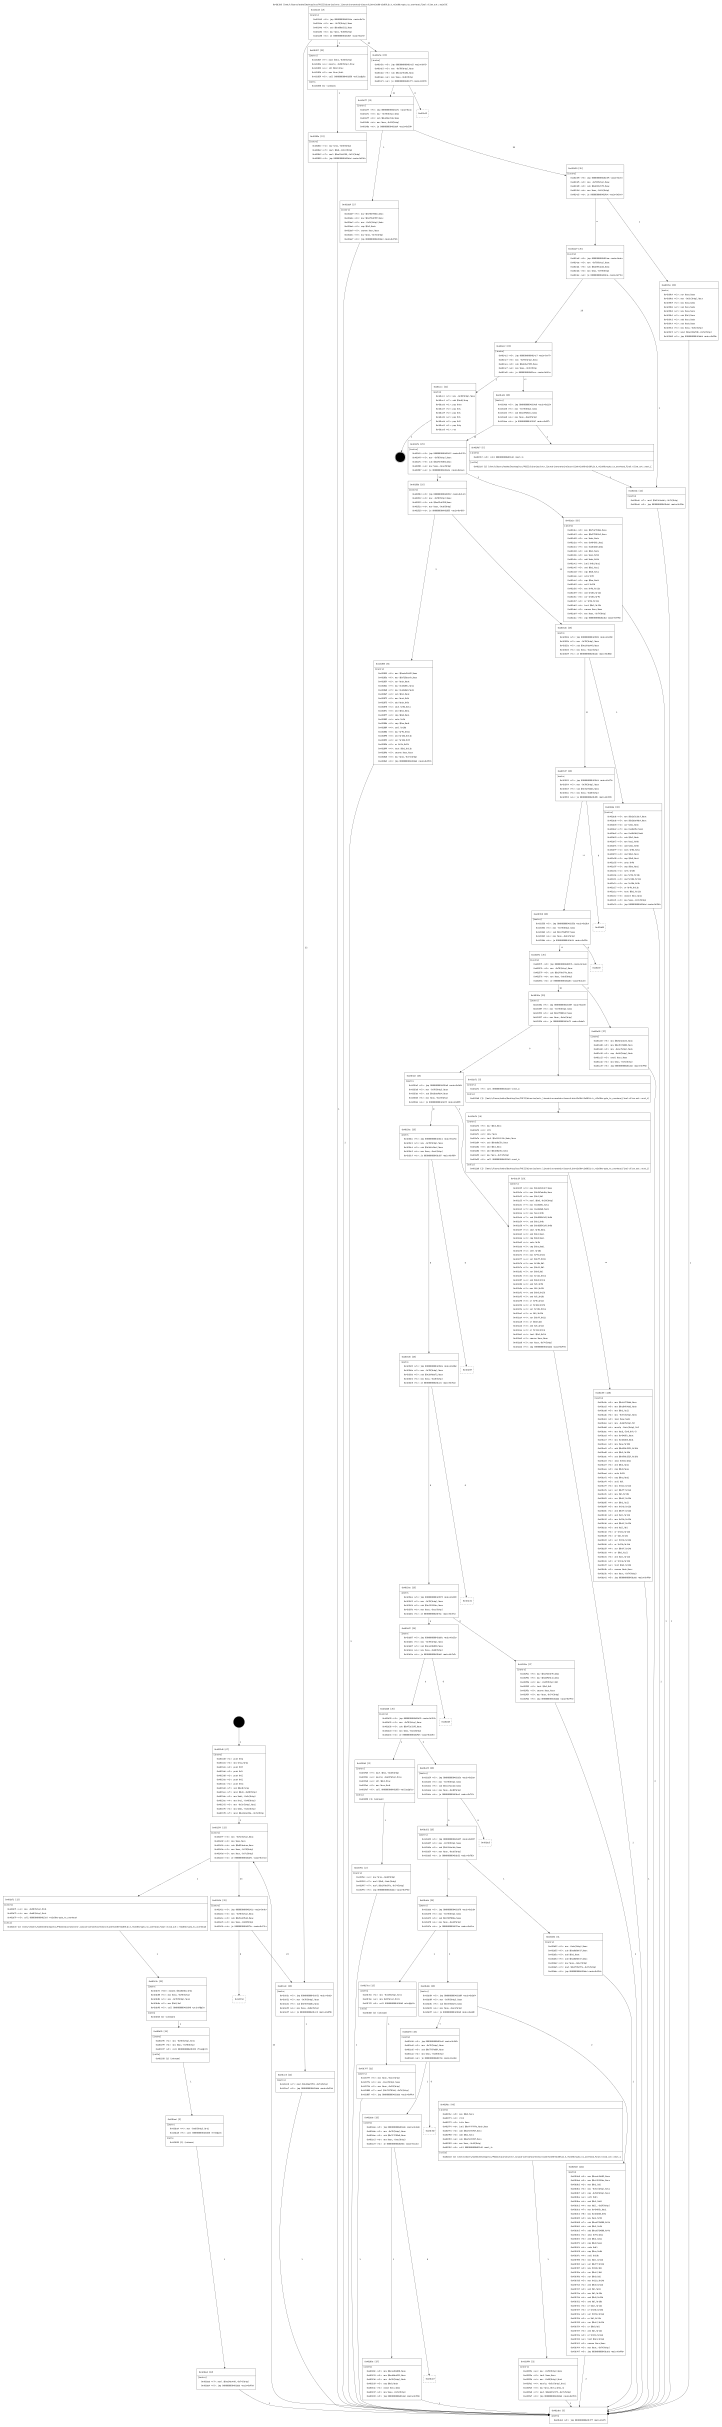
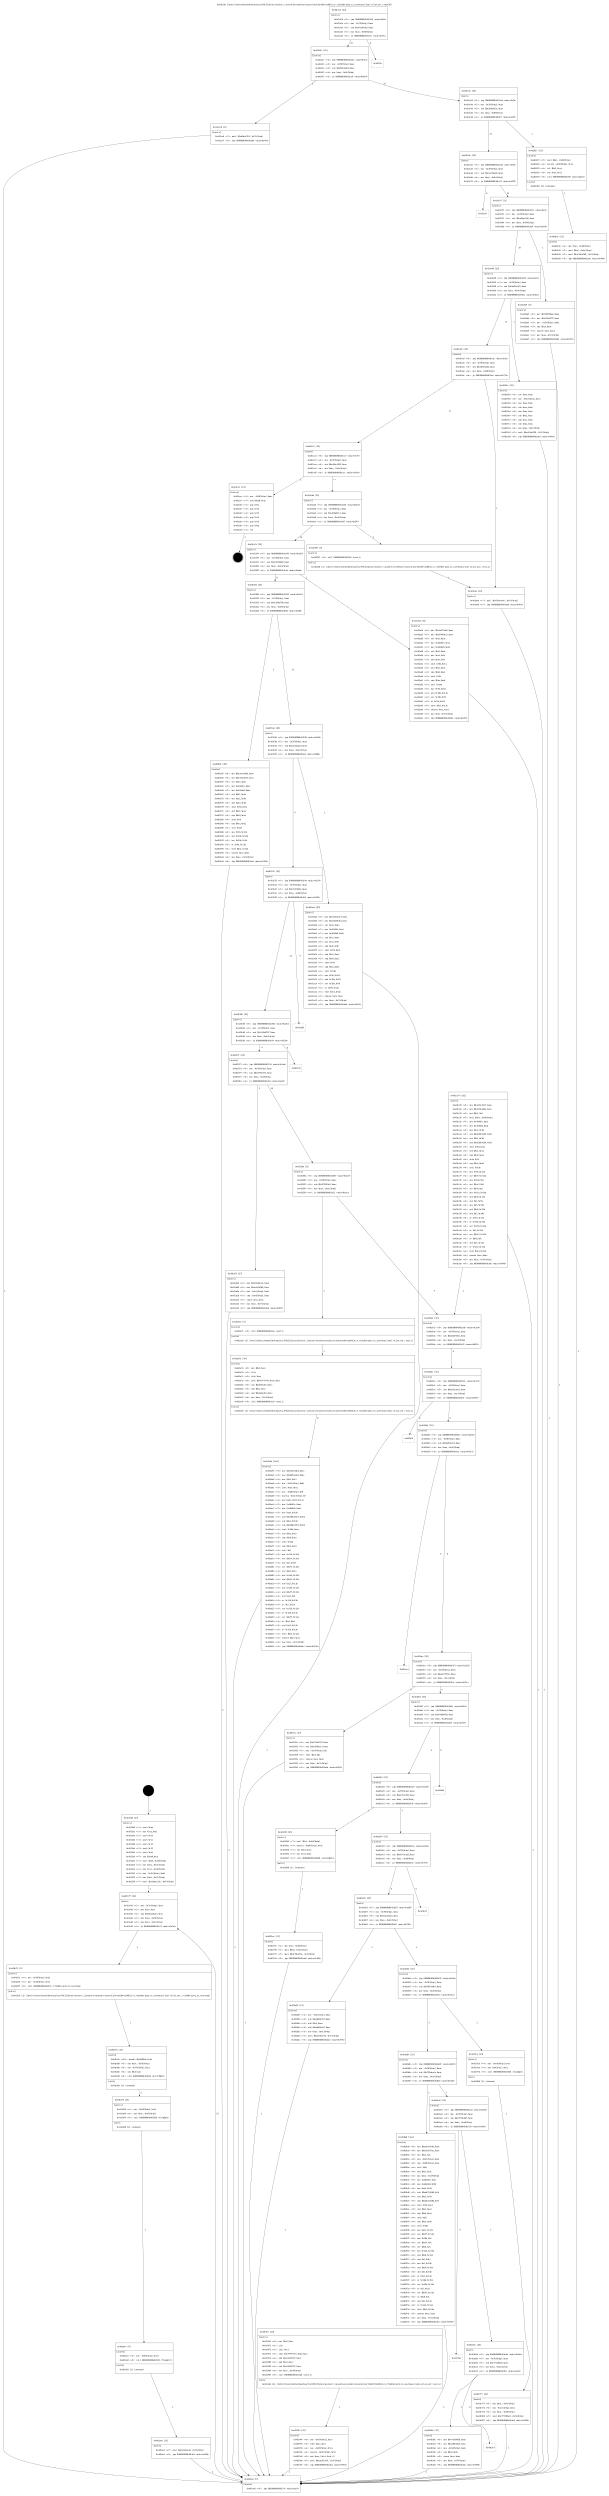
(304, 1009) -> (413, 93)
(465, 1172) -> (459, 1290)
(239, 1878) -> none
